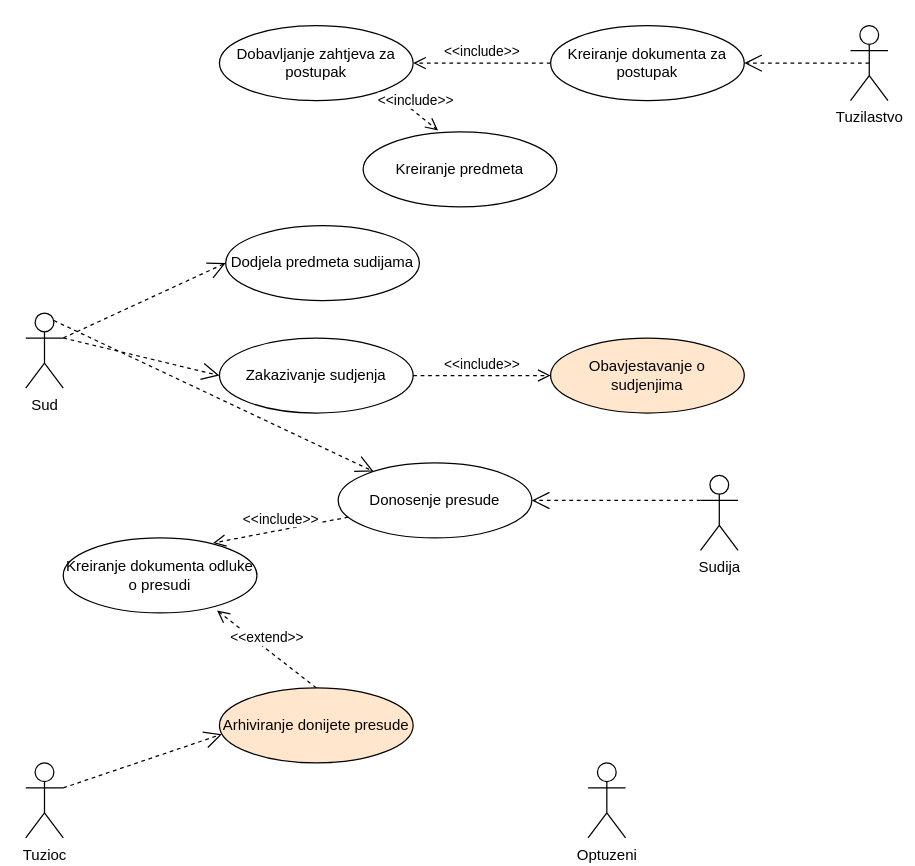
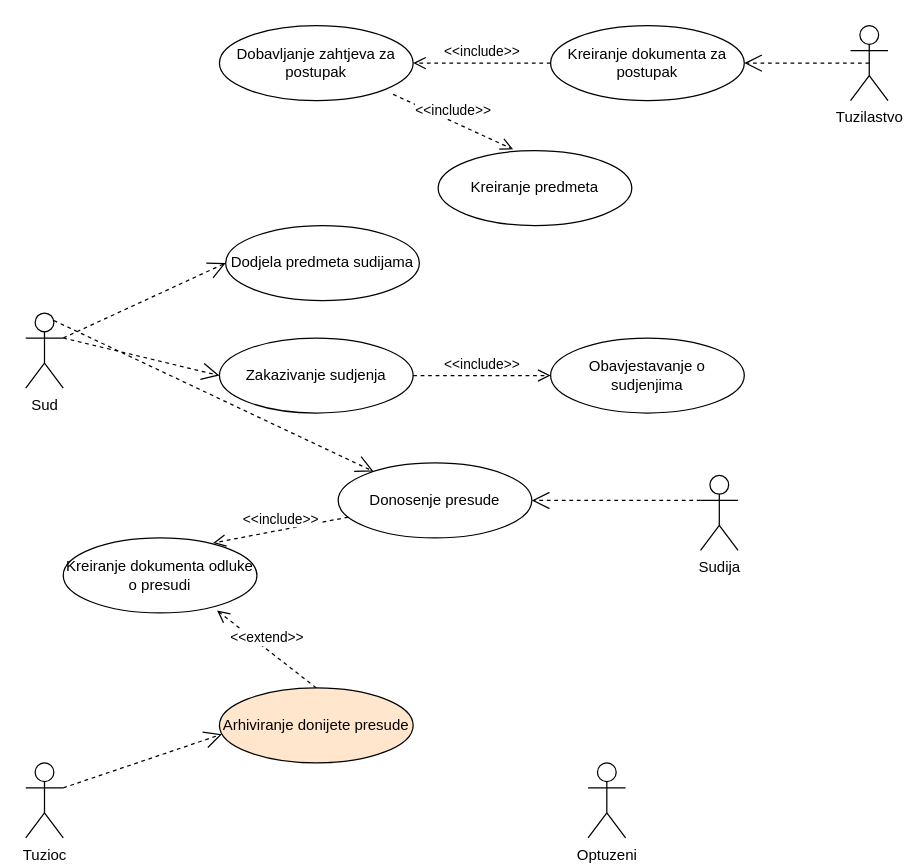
(460, 169) -> (535, 188)
(648, 376) -> (648, 376)
